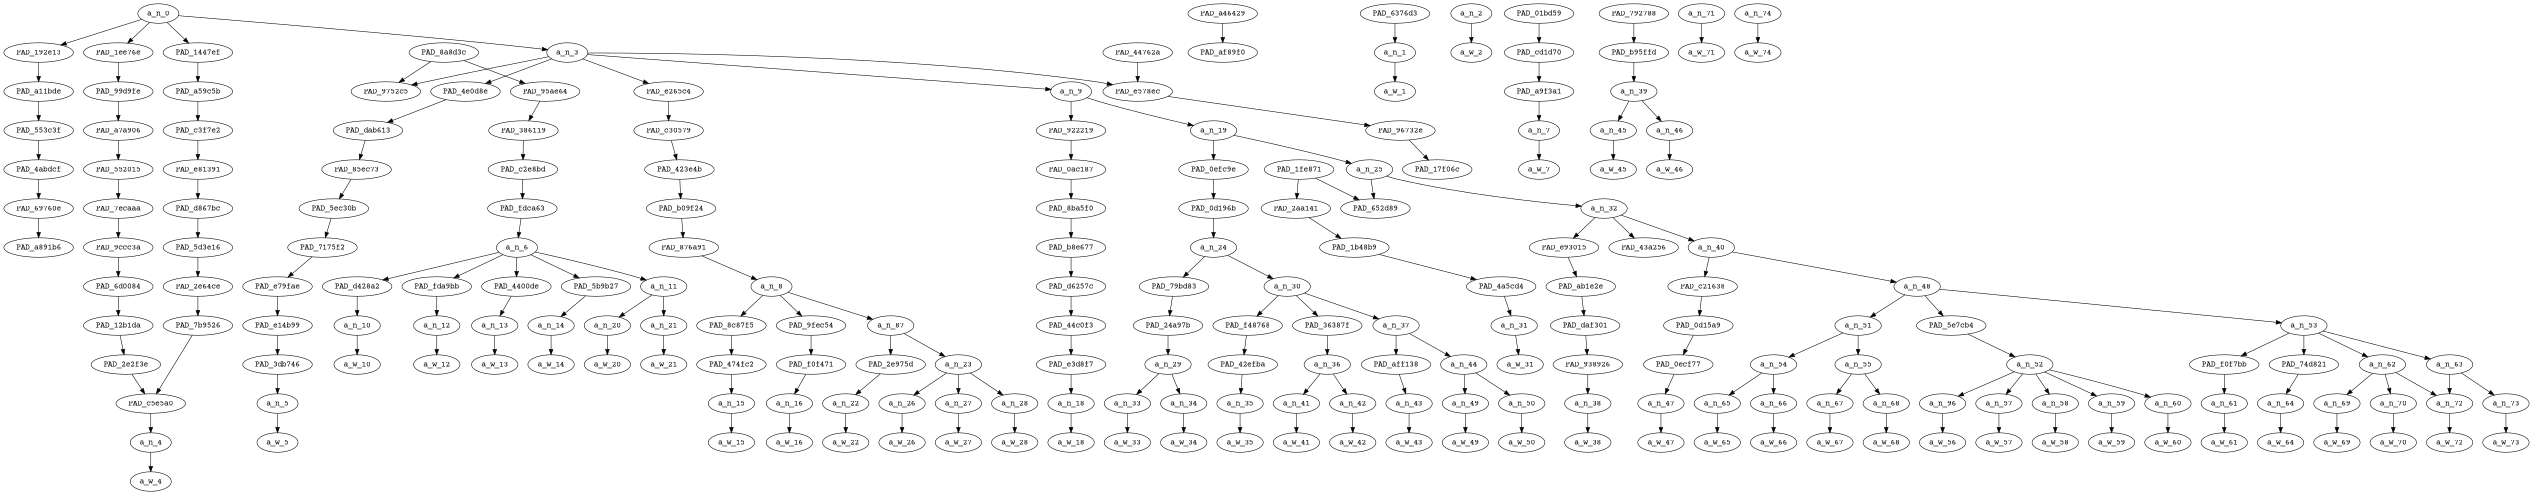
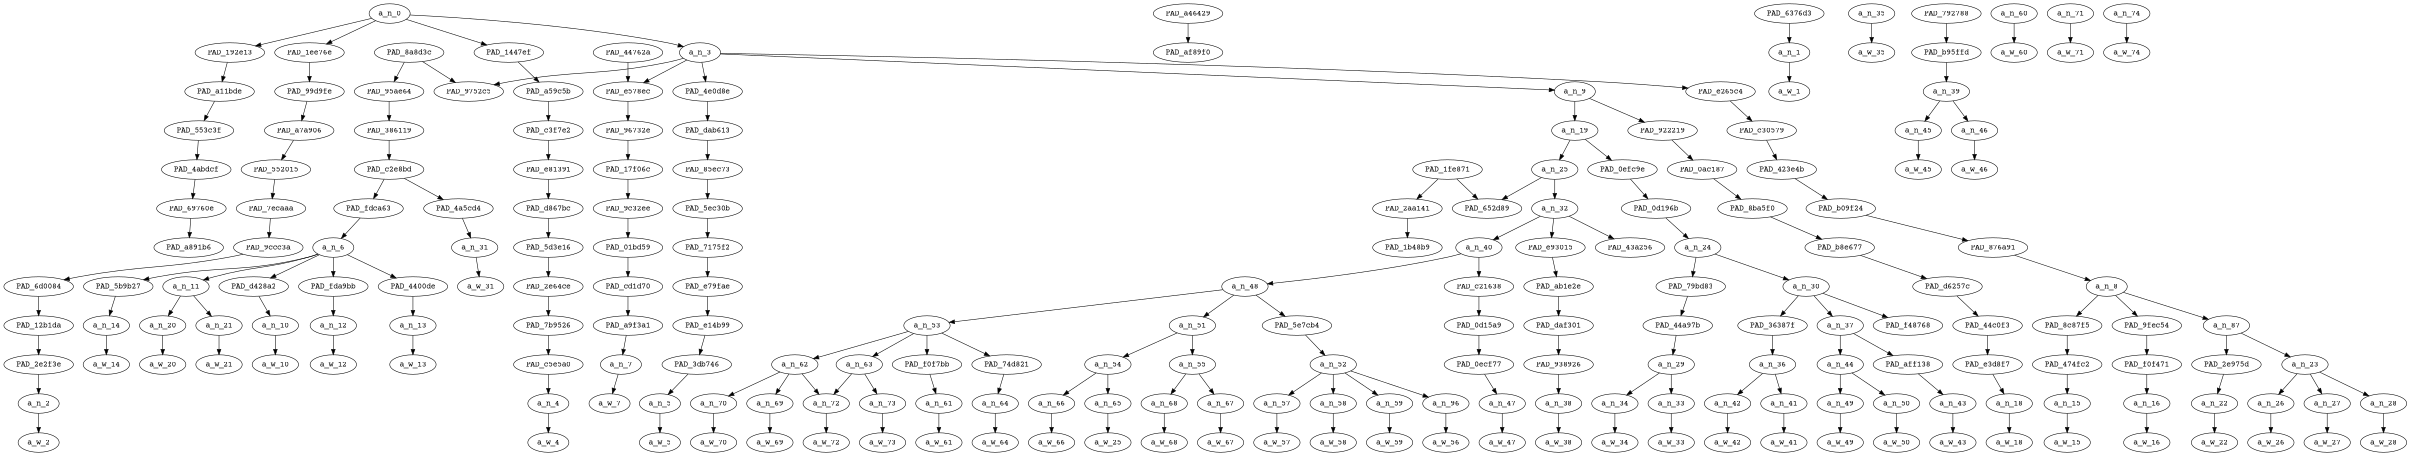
none -> (628, 209)
(1425, 266) -> (421, 188)
(1168, 326) -> (1678, 326)
(1243, 365) -> none
(137, 382) -> (39, 381)
(2097, 382) -> none
(1717, 443) -> (1108, 443)
